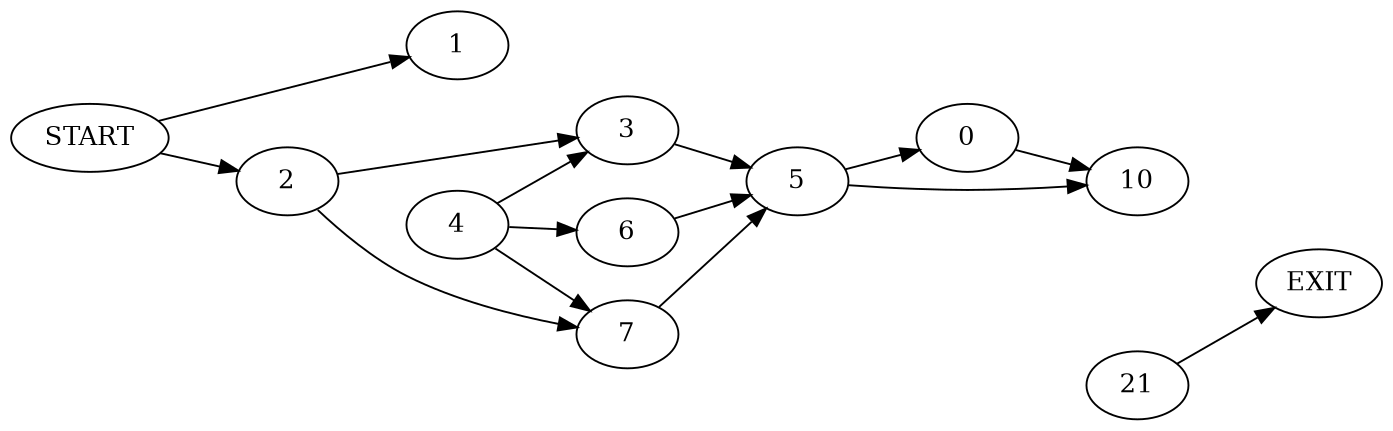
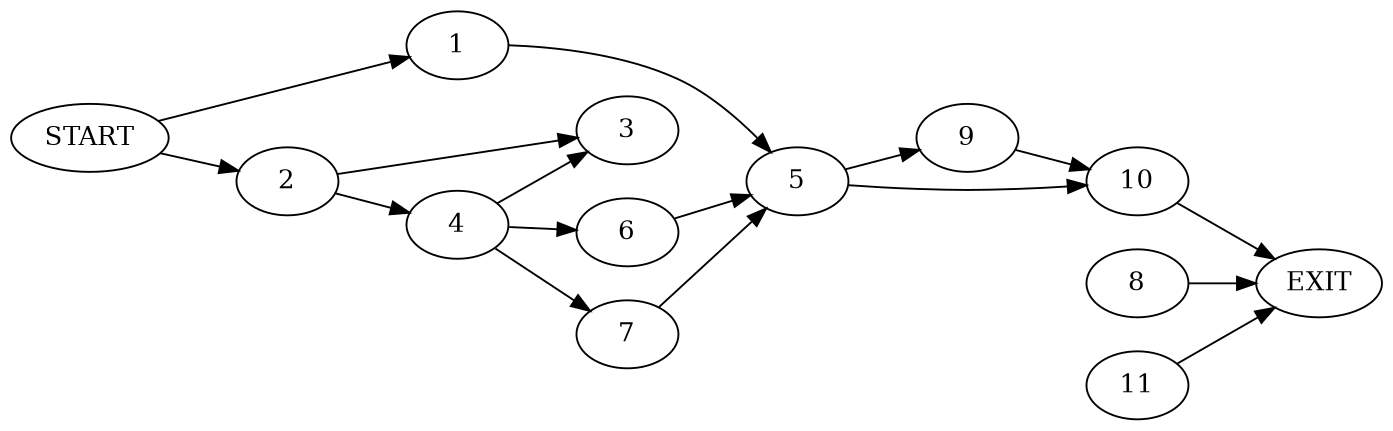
(967, 138) -> (967, 138)
(704, 153) -> (643, 66)
none -> (1217, 226)
none -> (1137, 283)
(429, 286) -> (363, 201)
(1137, 385) -> (1137, 385)
